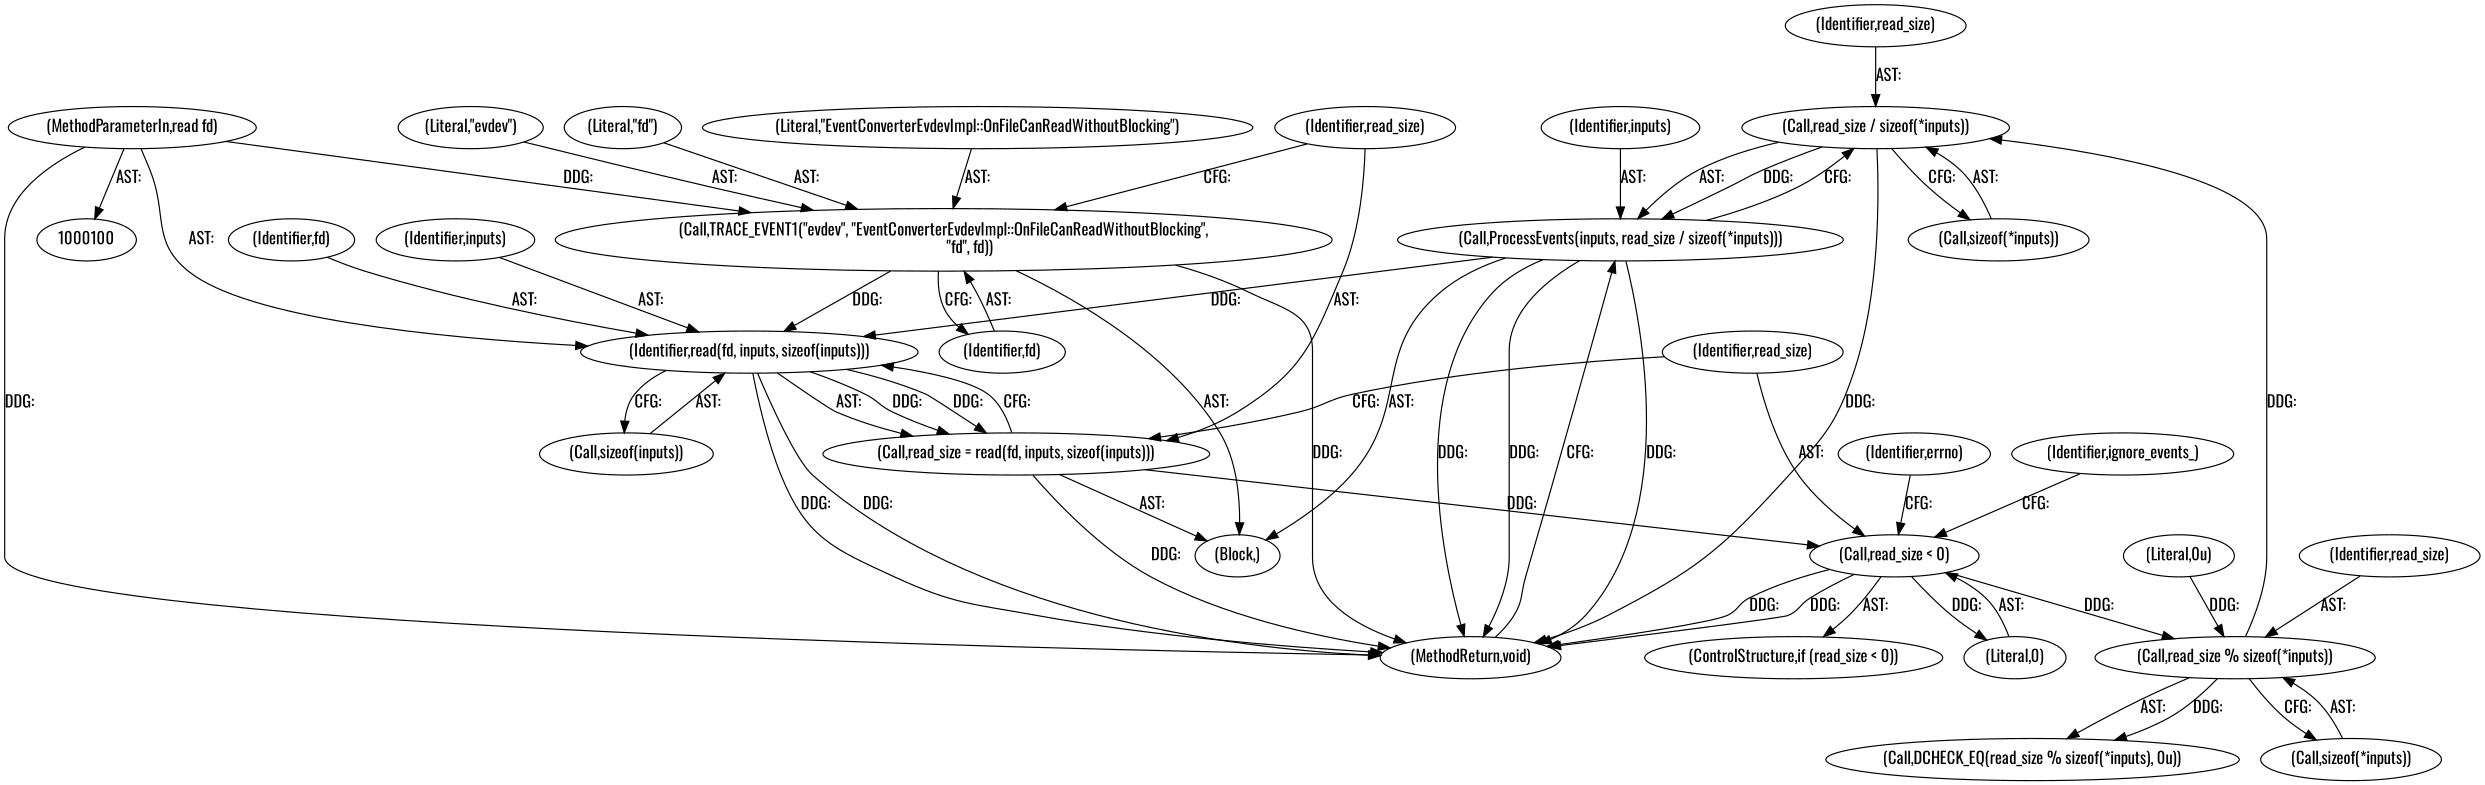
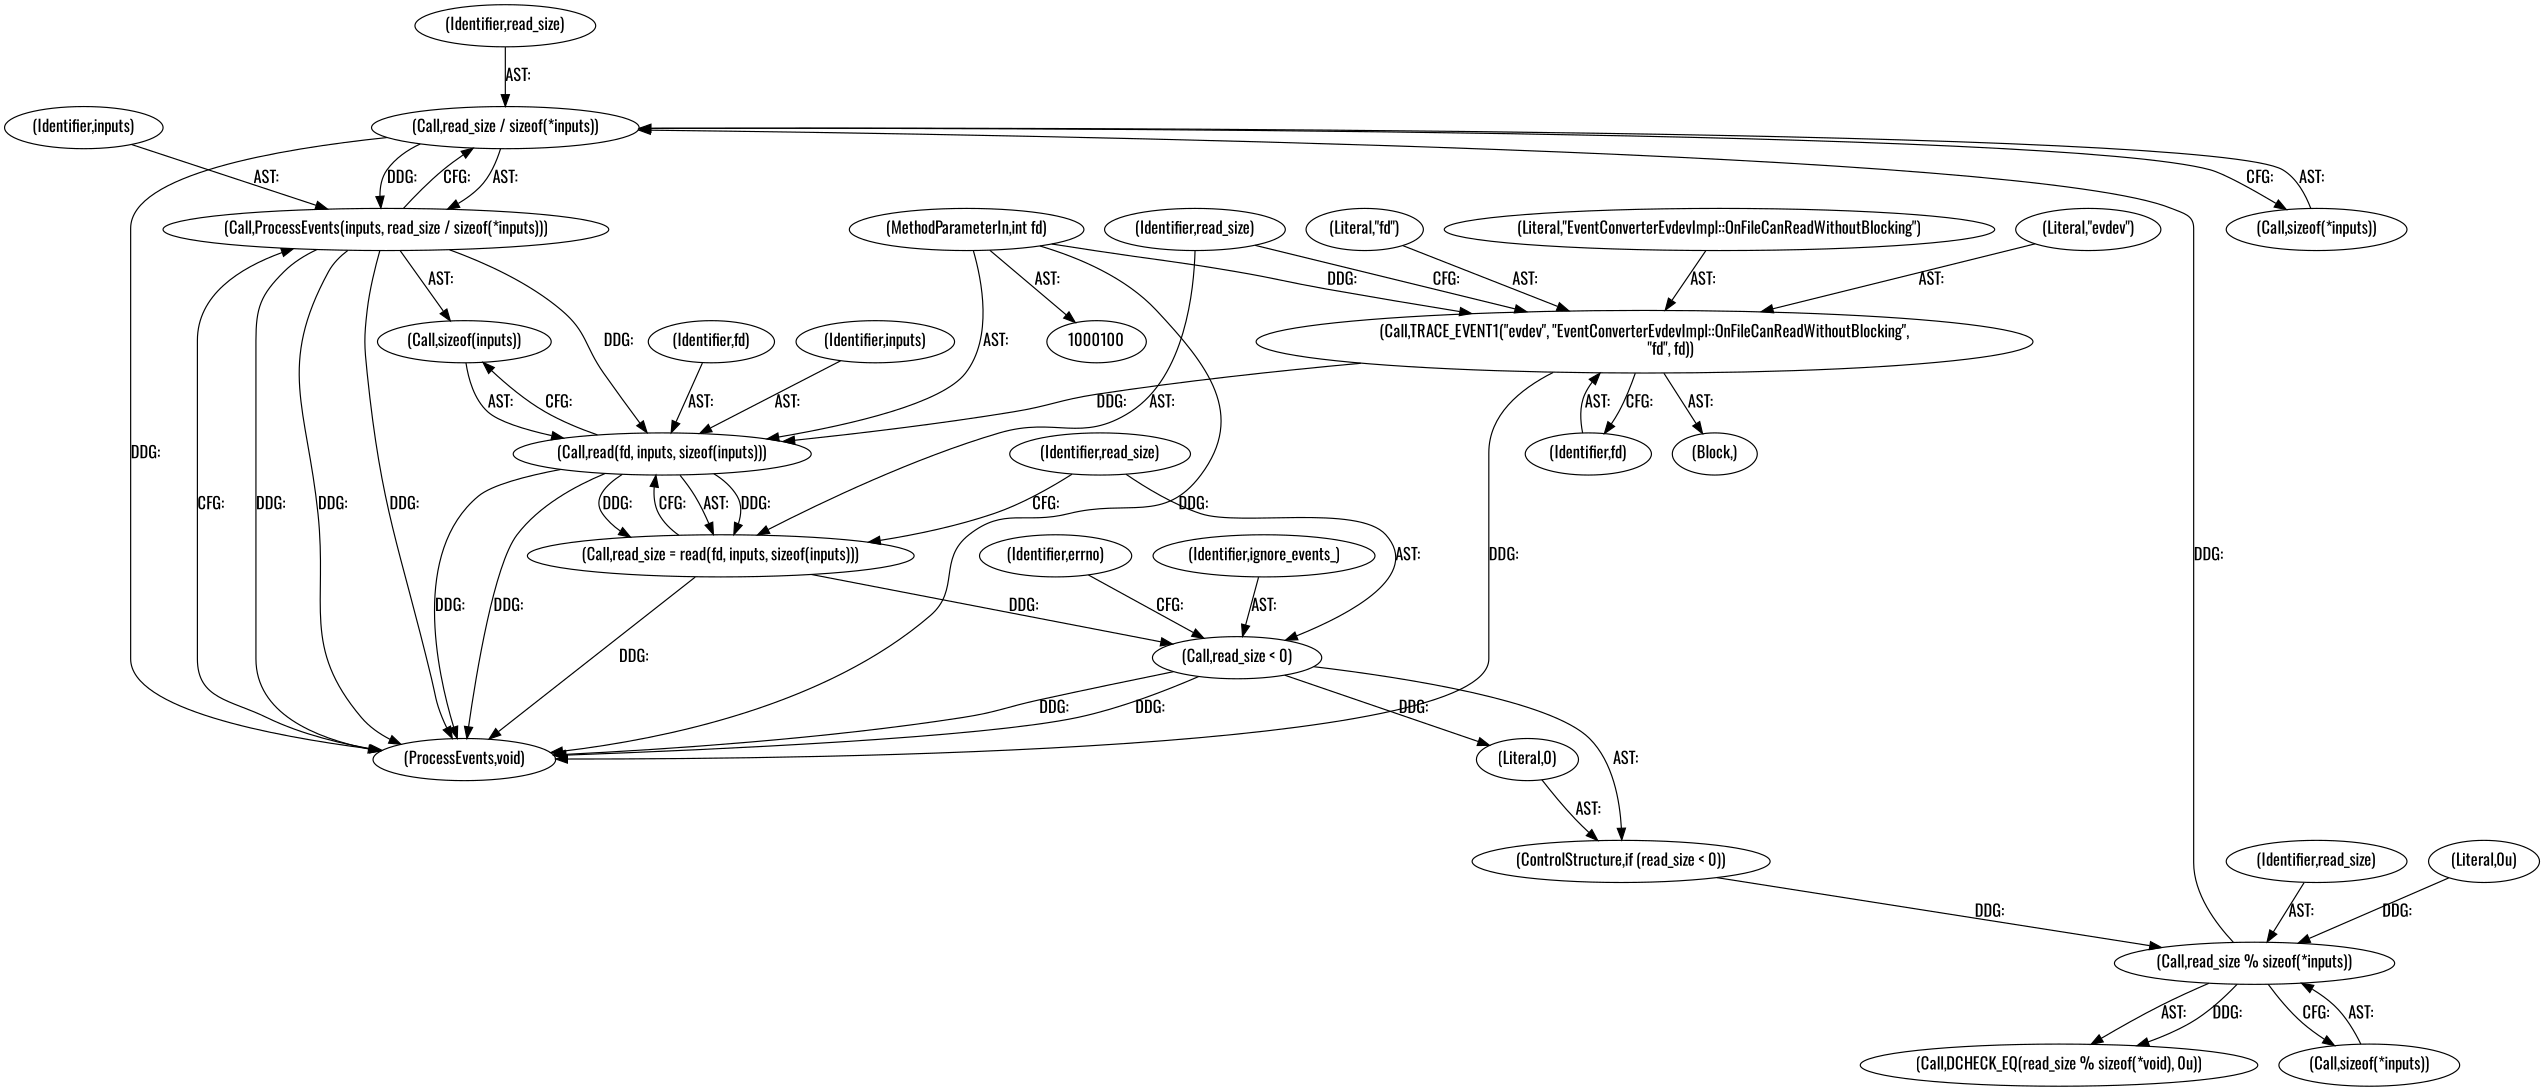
(132, 128) -> (967, 229)
(749, 352) -> (662, 454)
(1388, 401) -> (422, 281)
(1128, 505) -> none
(2038, 505) -> (1266, 607)
(1989, 601) -> (1564, 807)
(2055, 604) -> (1933, 912)
(1471, 658) -> (464, 760)
(2033, 760) -> (2059, 1065)
